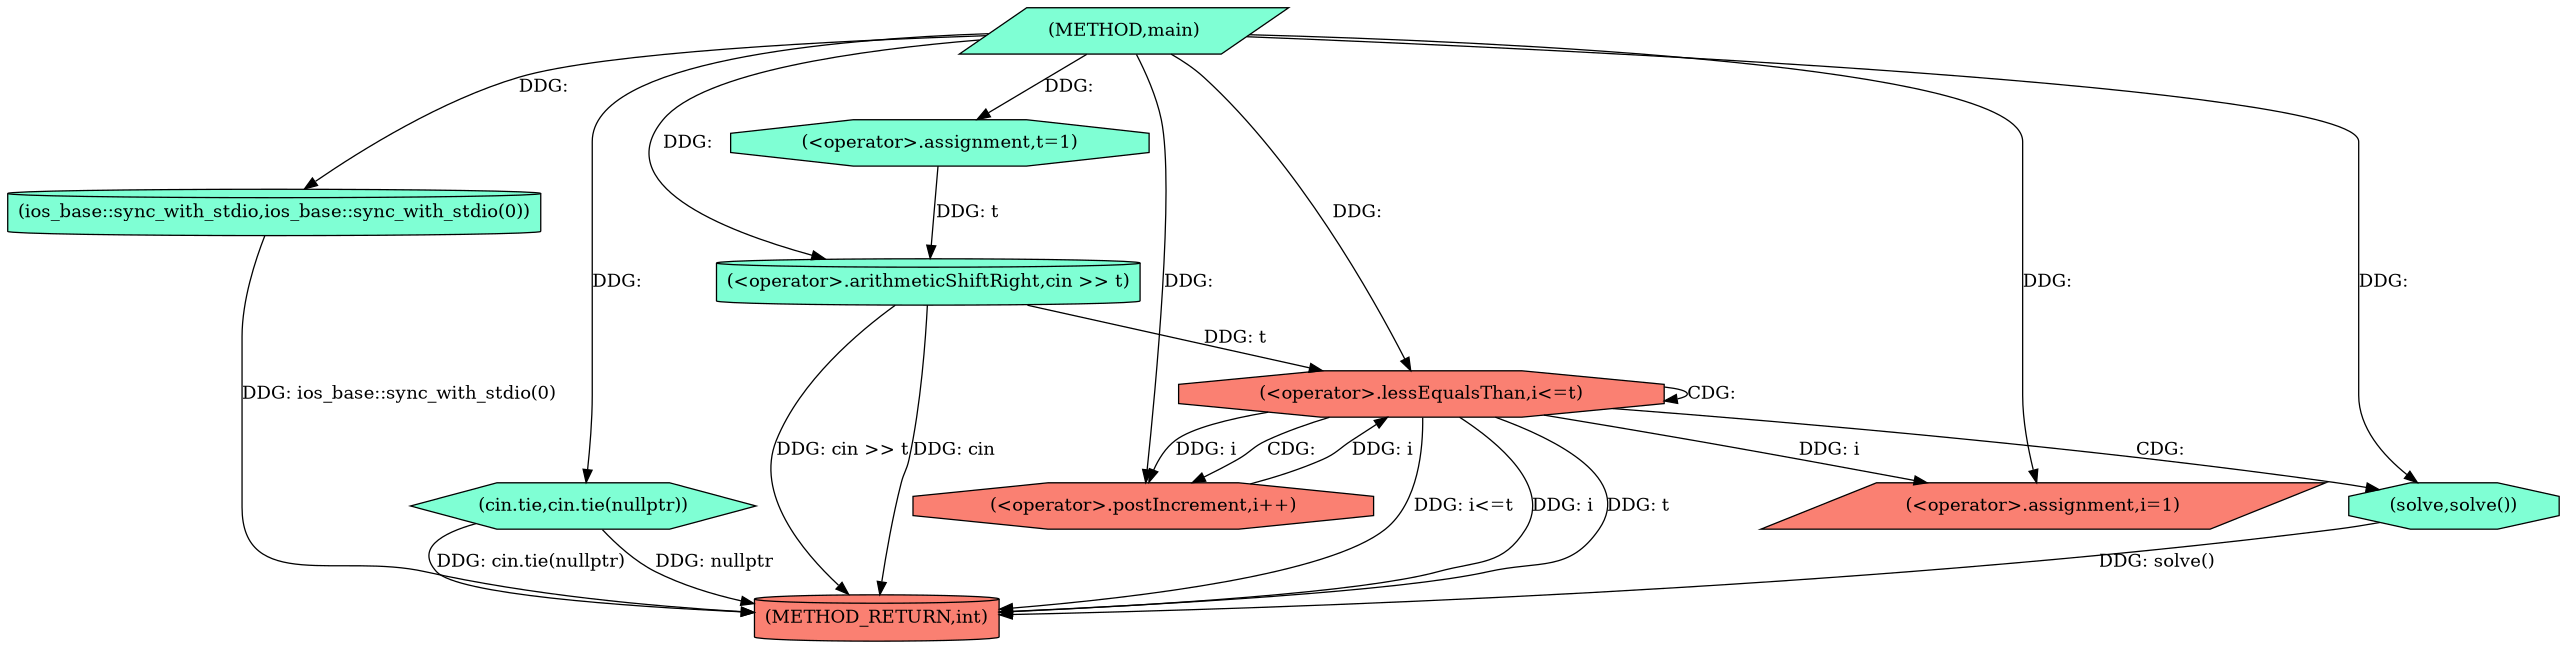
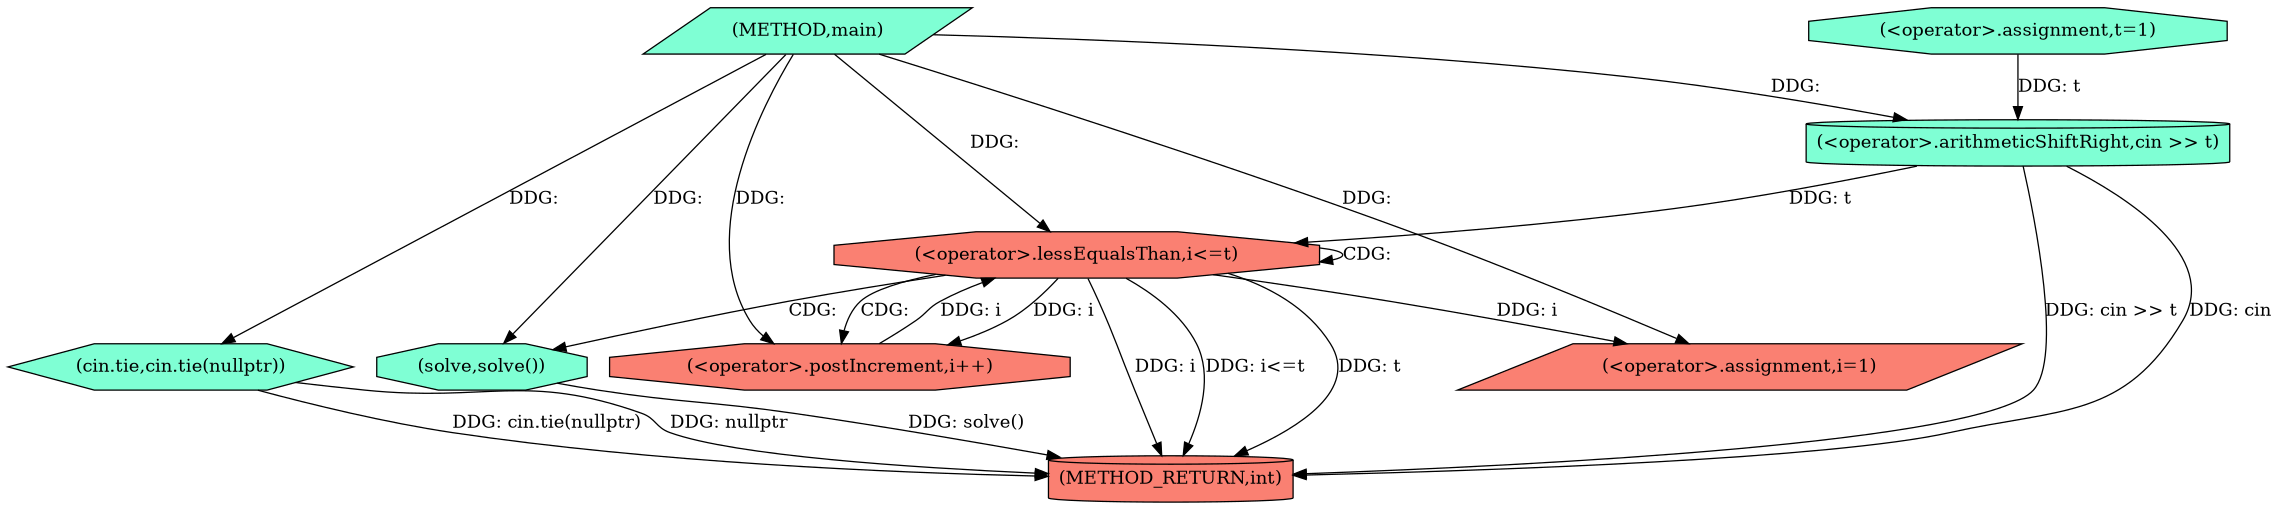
(1038, 84) -> none
(274, 212) -> none
